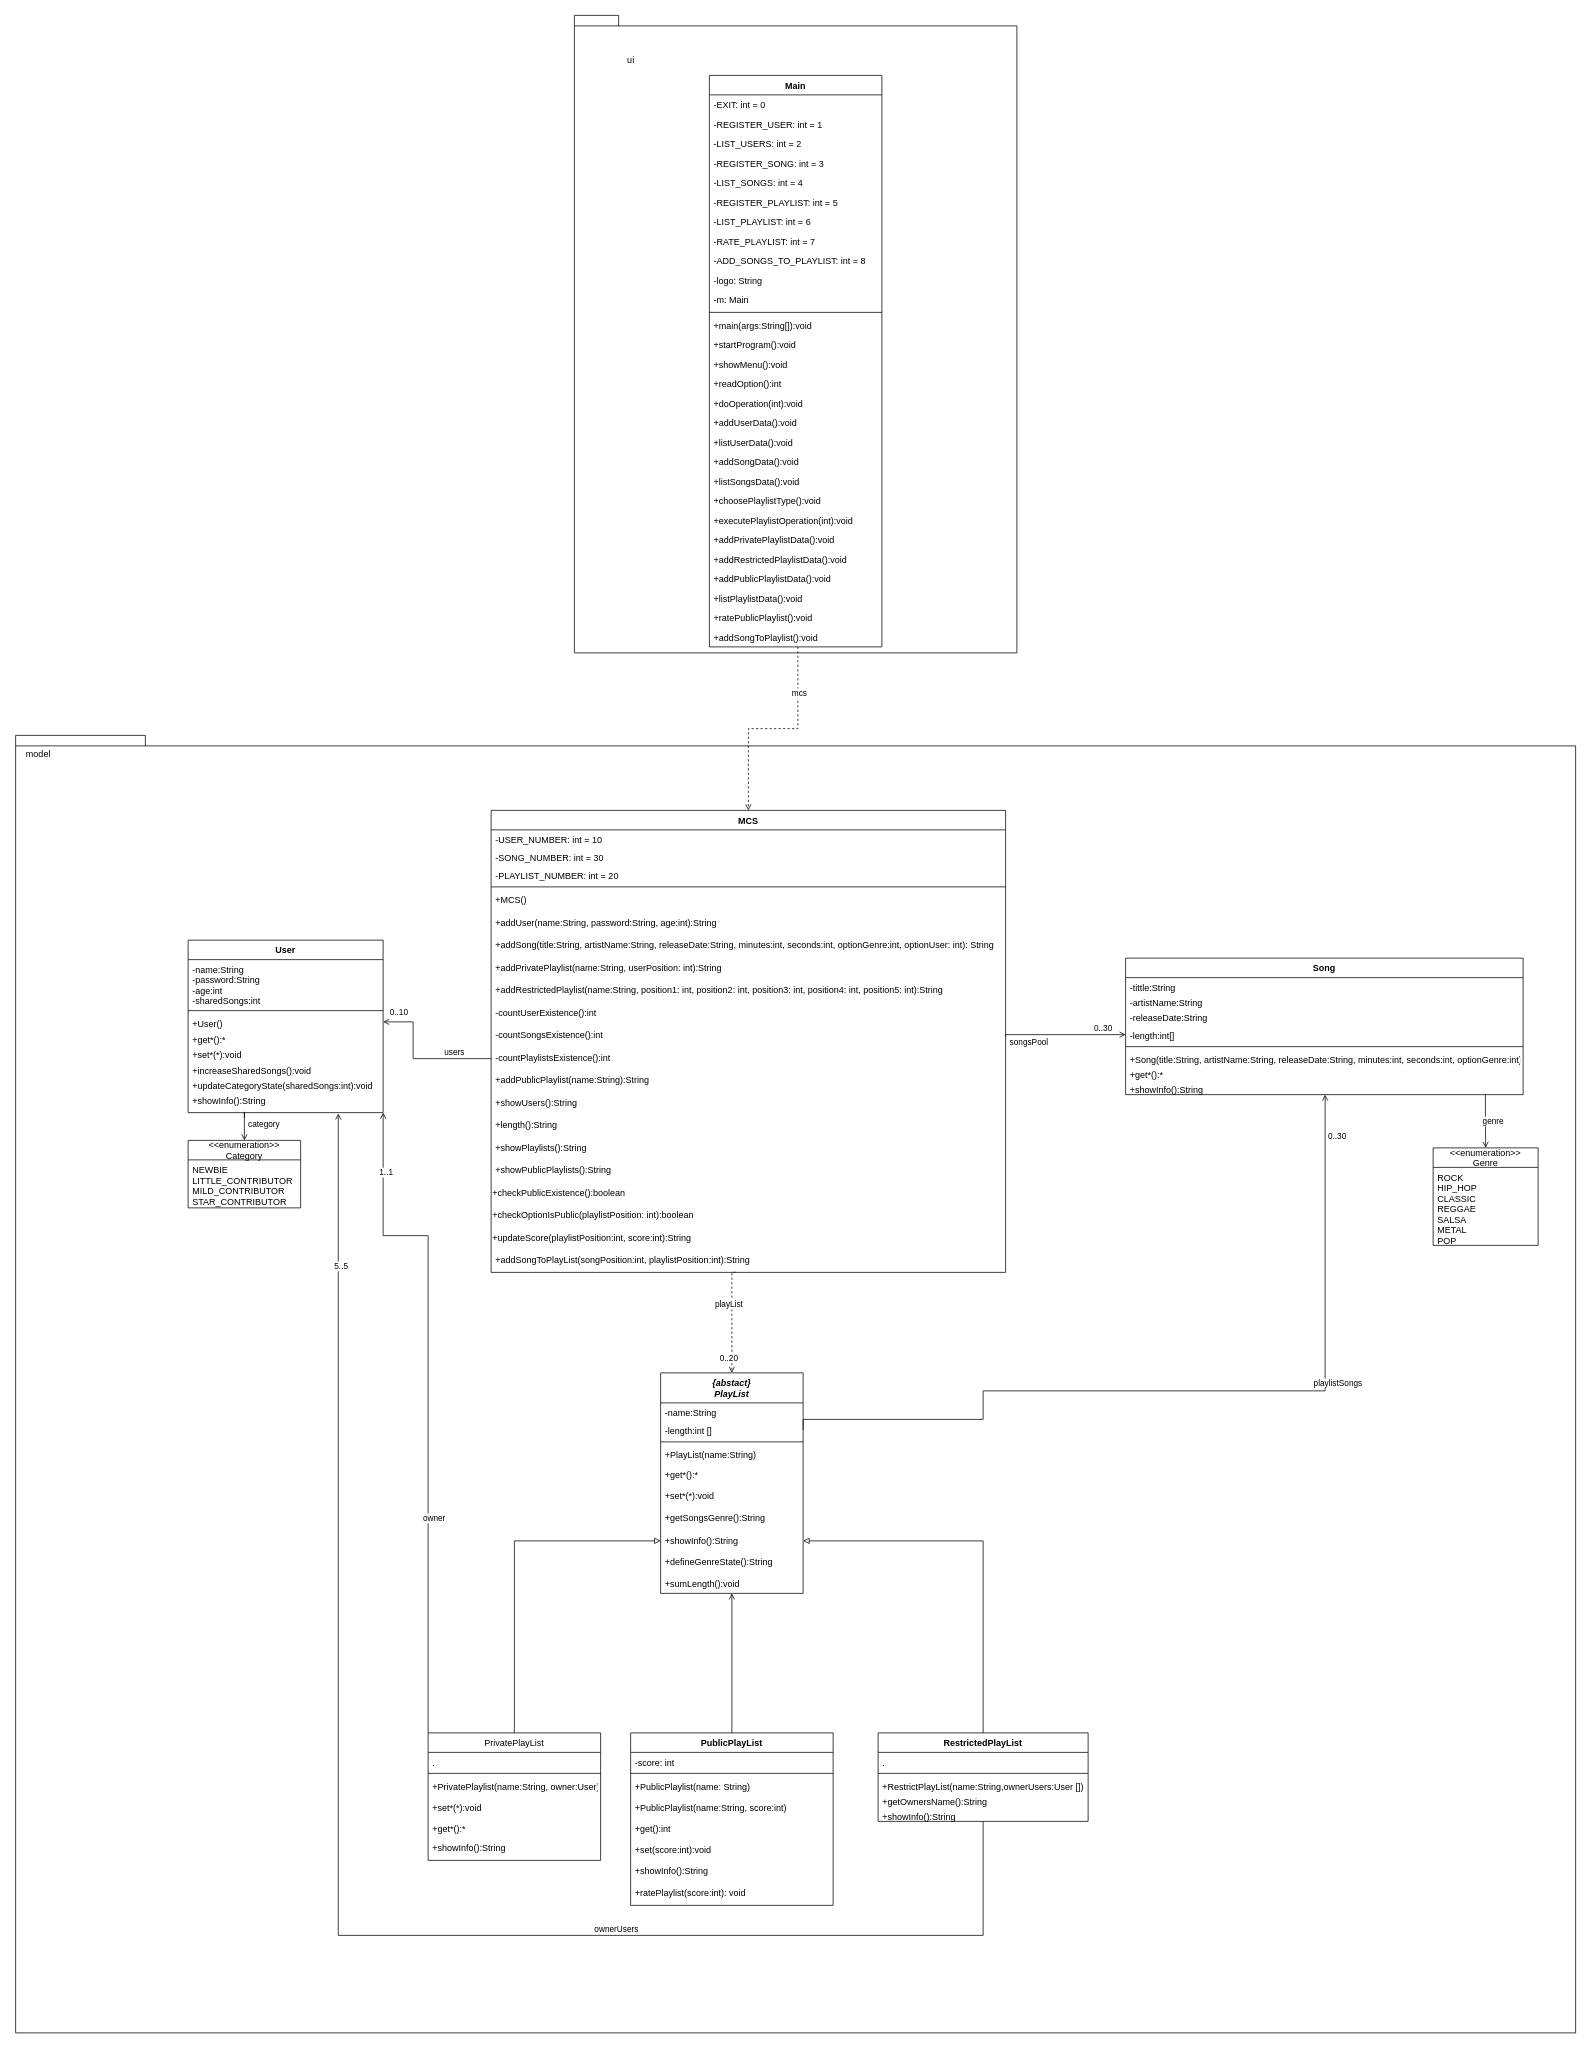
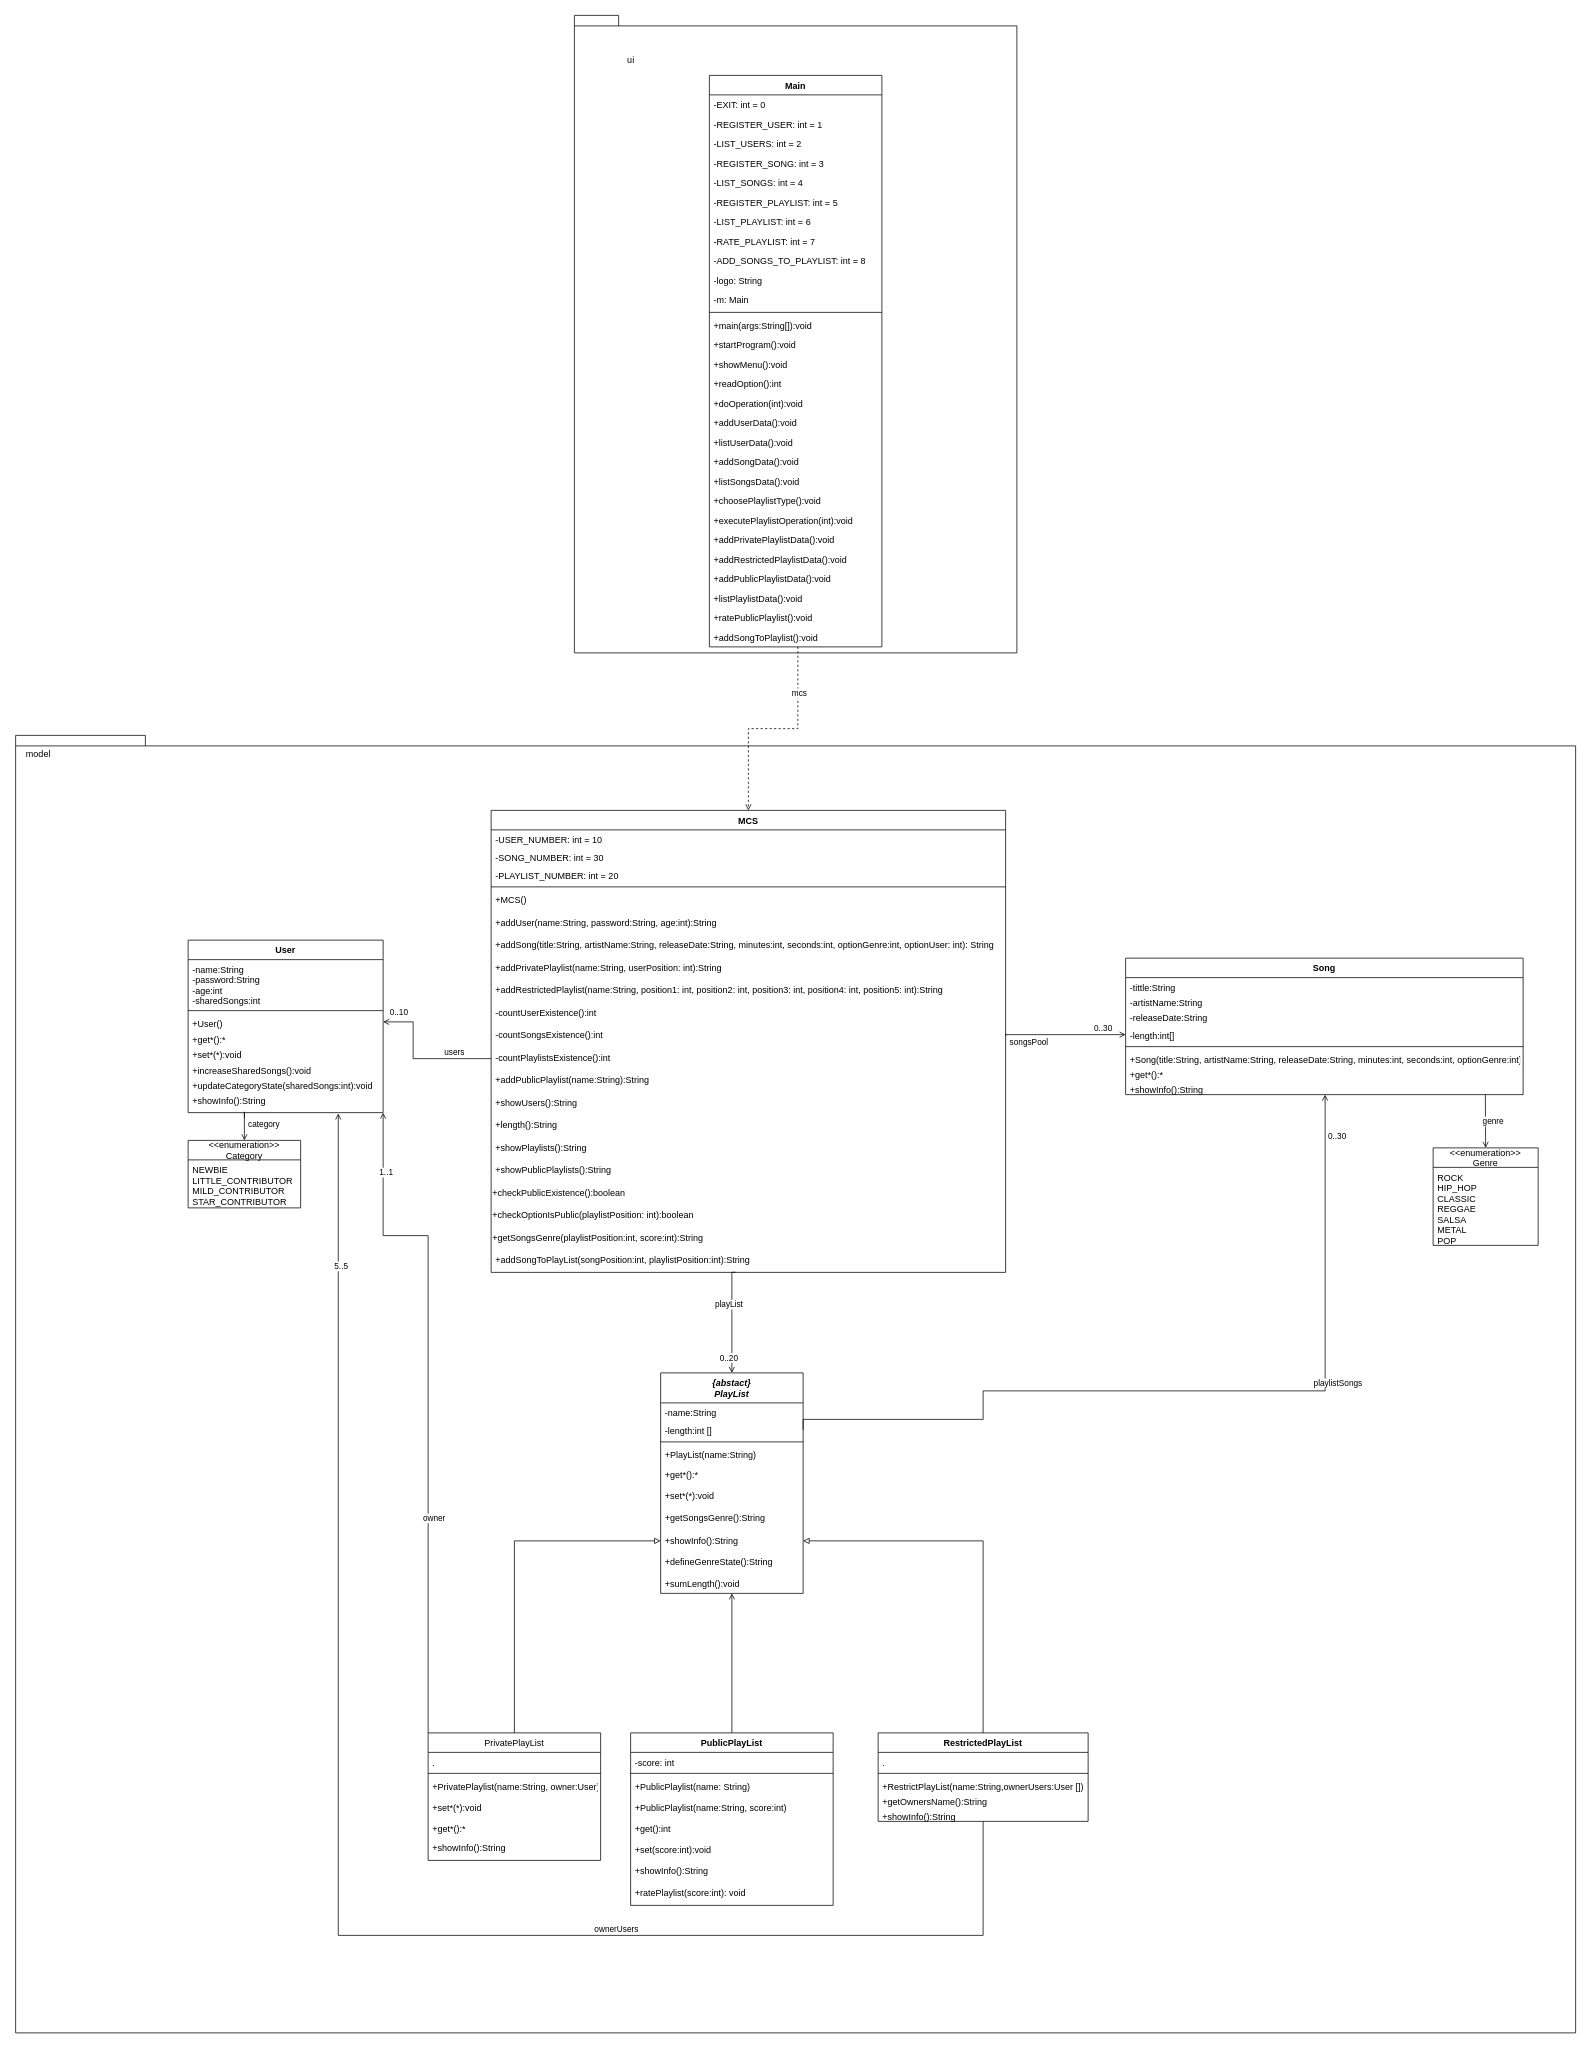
(608, 1238) -> (613, 1238)
(732, 1331) -> (732, 1331)
